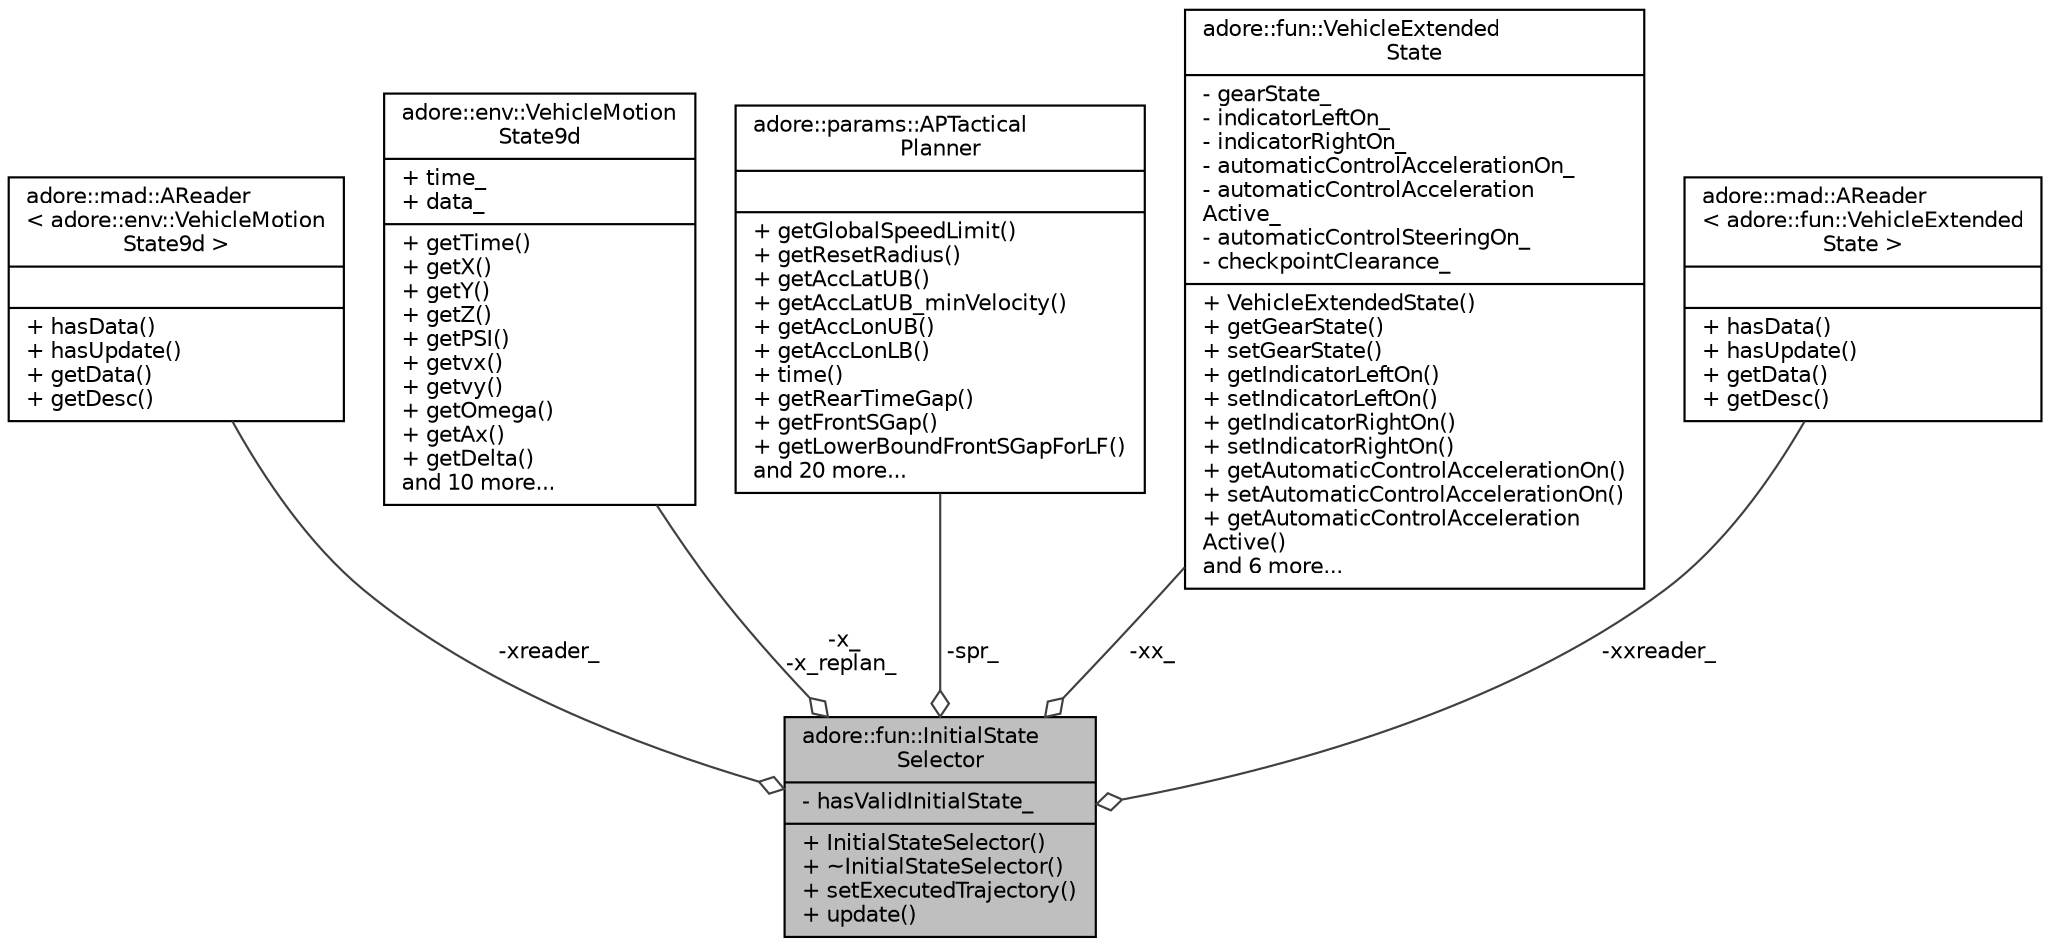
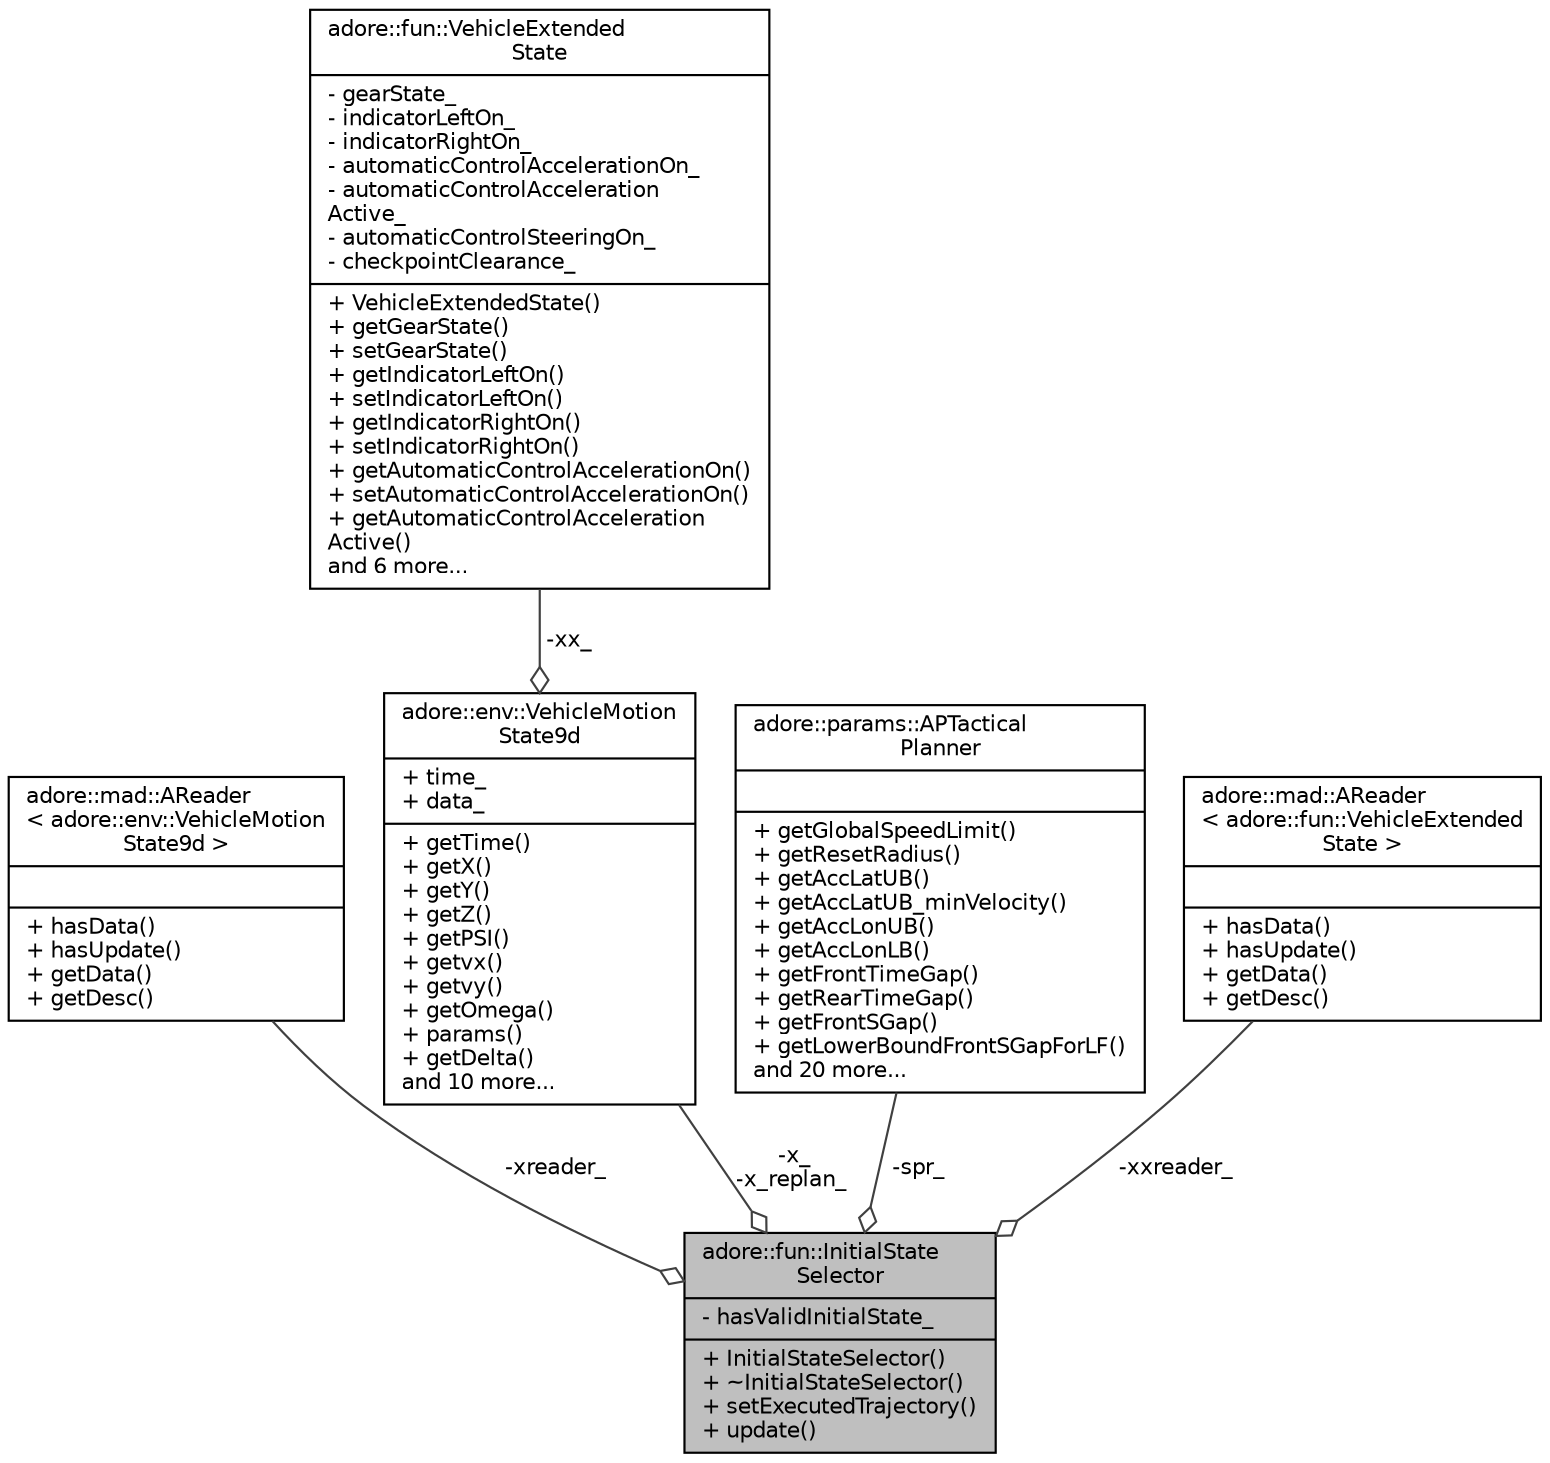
(799, 375) -> (866, 975)
(454, 435) -> (462, 1035)
(1124, 633) -> (540, 628)
